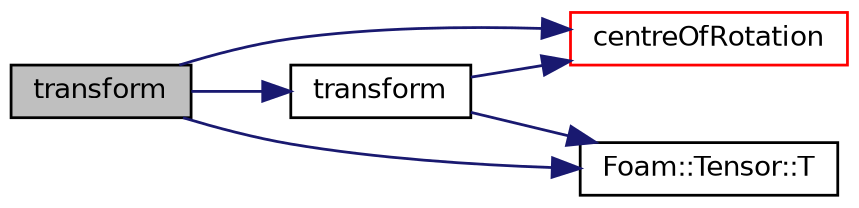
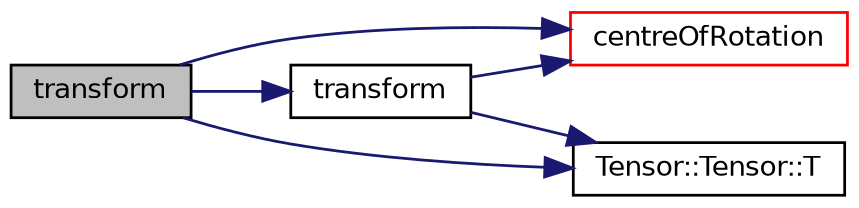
(709, 169) -> (709, 169)
